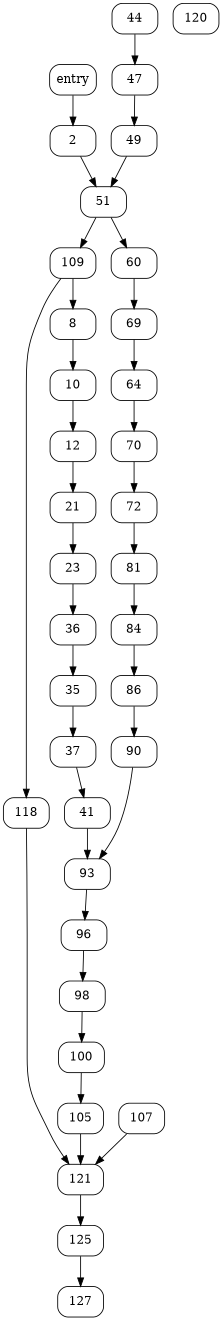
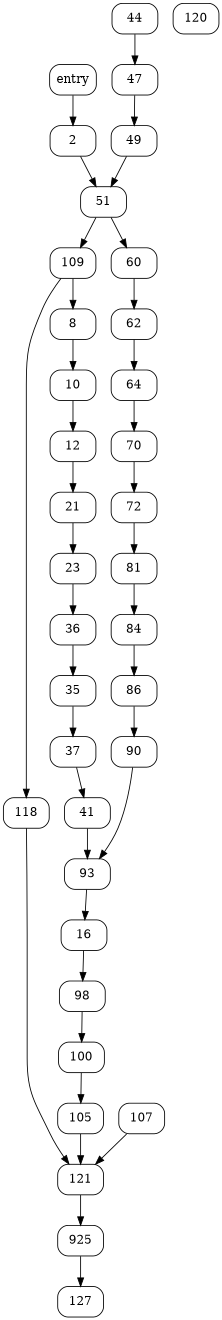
(134, 324) -> (134, 324)
(84, 935) -> (84, 935)
(81, 1241) -> (81, 1241)
